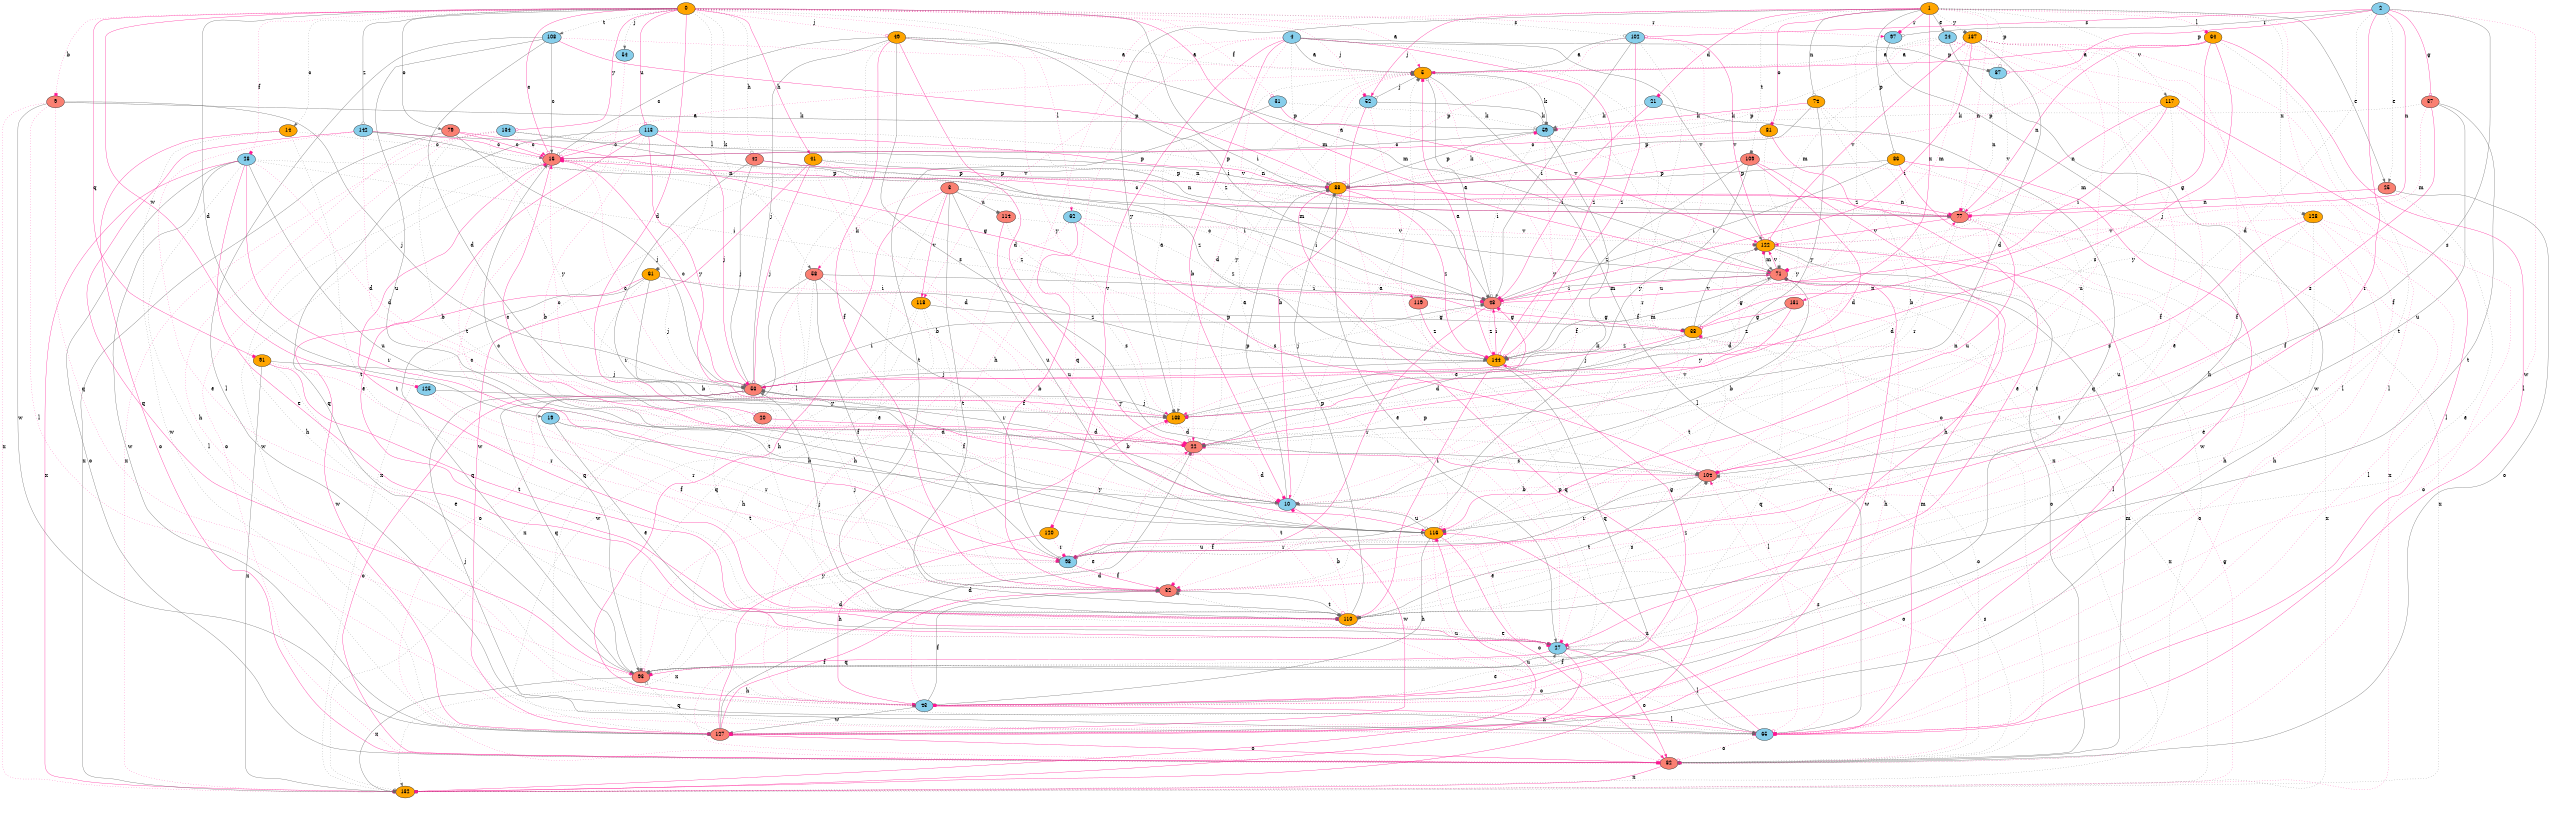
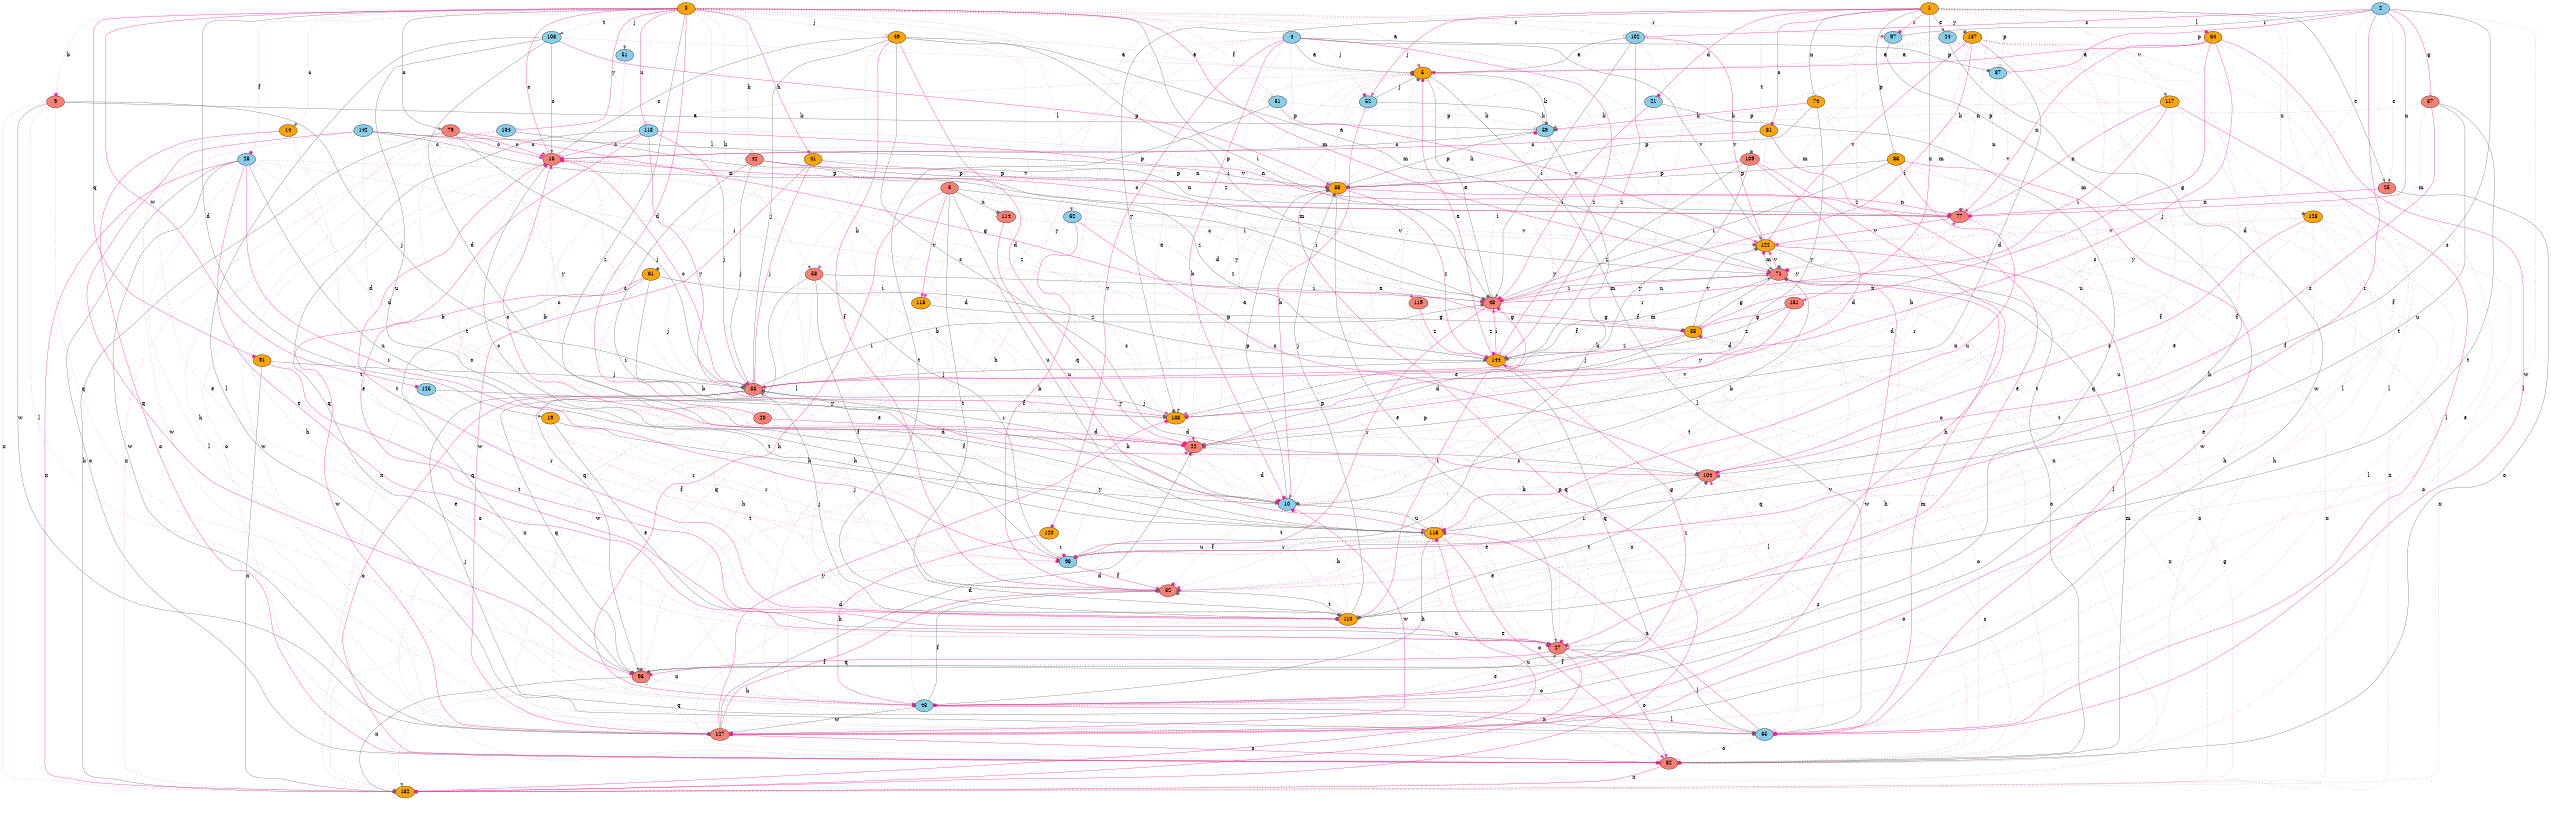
(402, 21) -> (702, 419)
(625, 55) -> (625, 55)
(503, 412) -> (503, 412)
(550, 418) -> (550, 418)
(84, 461) -> (84, 461)
(944, 573) -> (1418, 479)
(1558, 648) -> (1558, 648)
